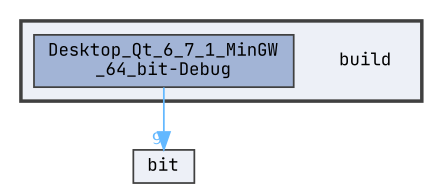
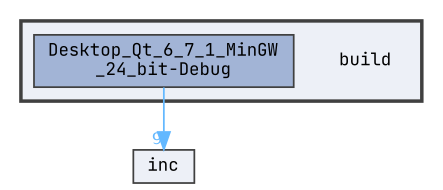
(164, 61) -> (164, 61)
(164, 166) -> (164, 166)
